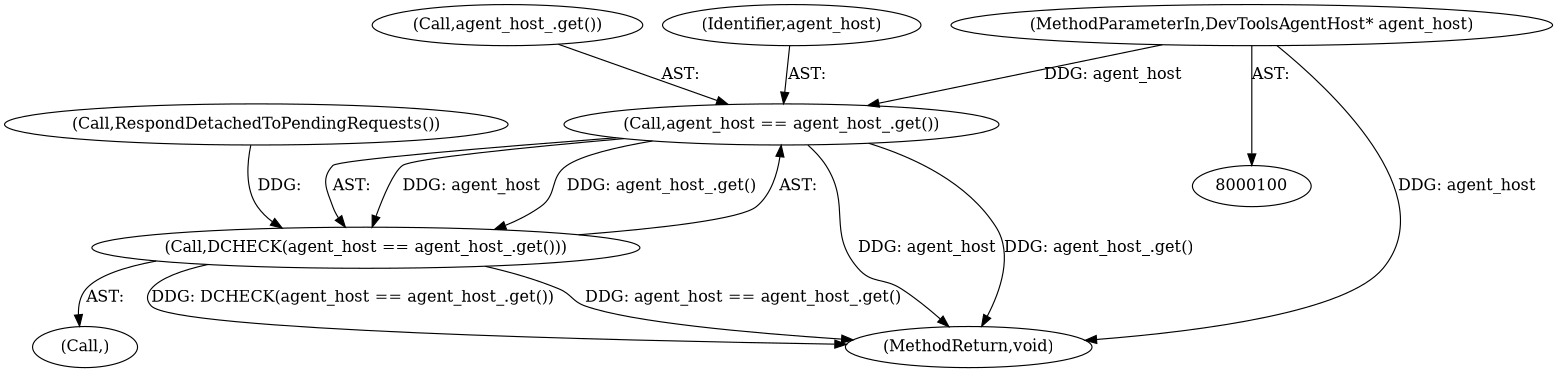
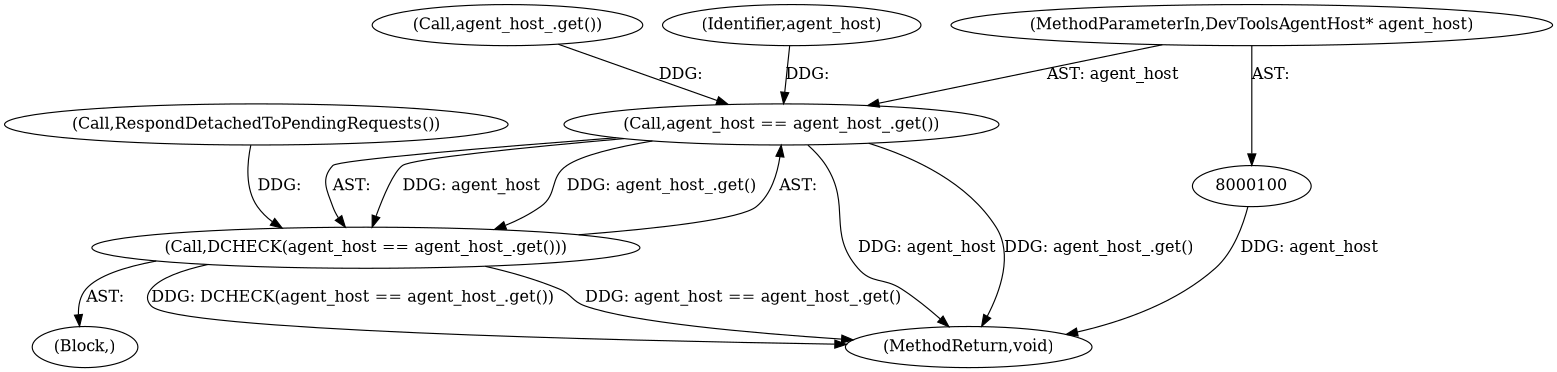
(683, 75) -> (683, 75)
(810, 75) -> (810, 75)
(1113, 75) -> (1113, 75)
(1372, 277) -> (1182, 292)
(85, 347) -> (85, 347)
